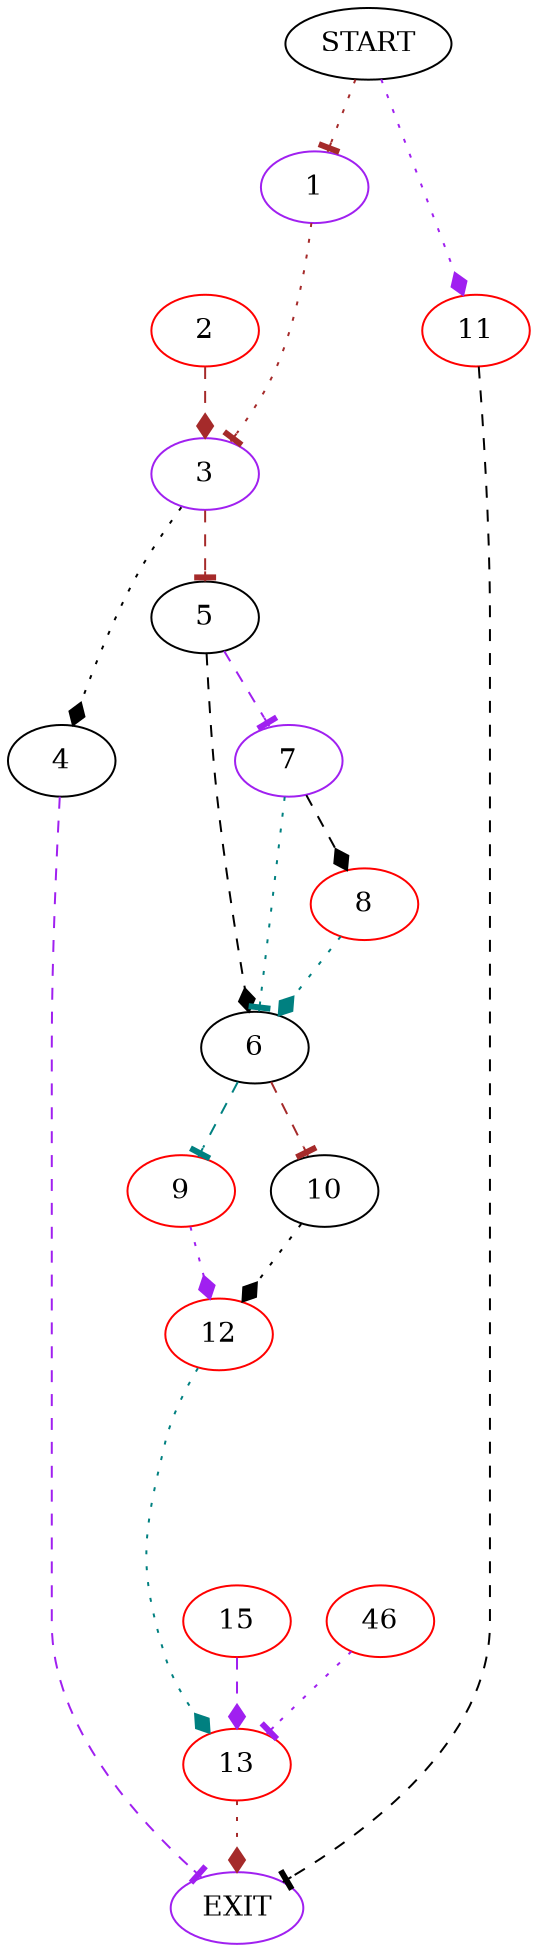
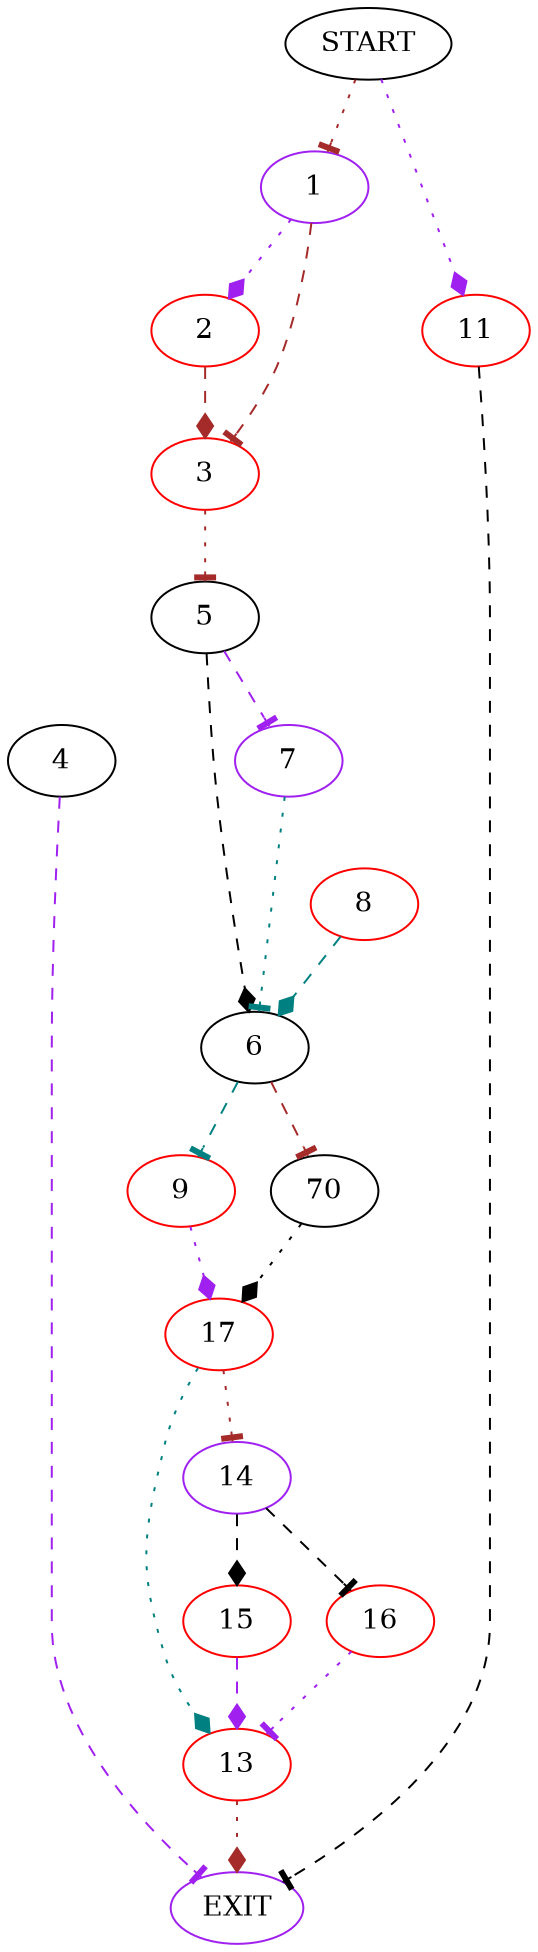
none -> (267, 249)
(289, 334) -> (289, 334)
(205, 474) -> (205, 474)
(205, 541) -> (205, 541)
(124, 601) -> none
(321, 822) -> none
(317, 966) -> (317, 966)
(325, 1191) -> (325, 1191)
(219, 1334) -> (219, 1334)
none -> (237, 1478)
(380, 1621) -> (380, 1621)
